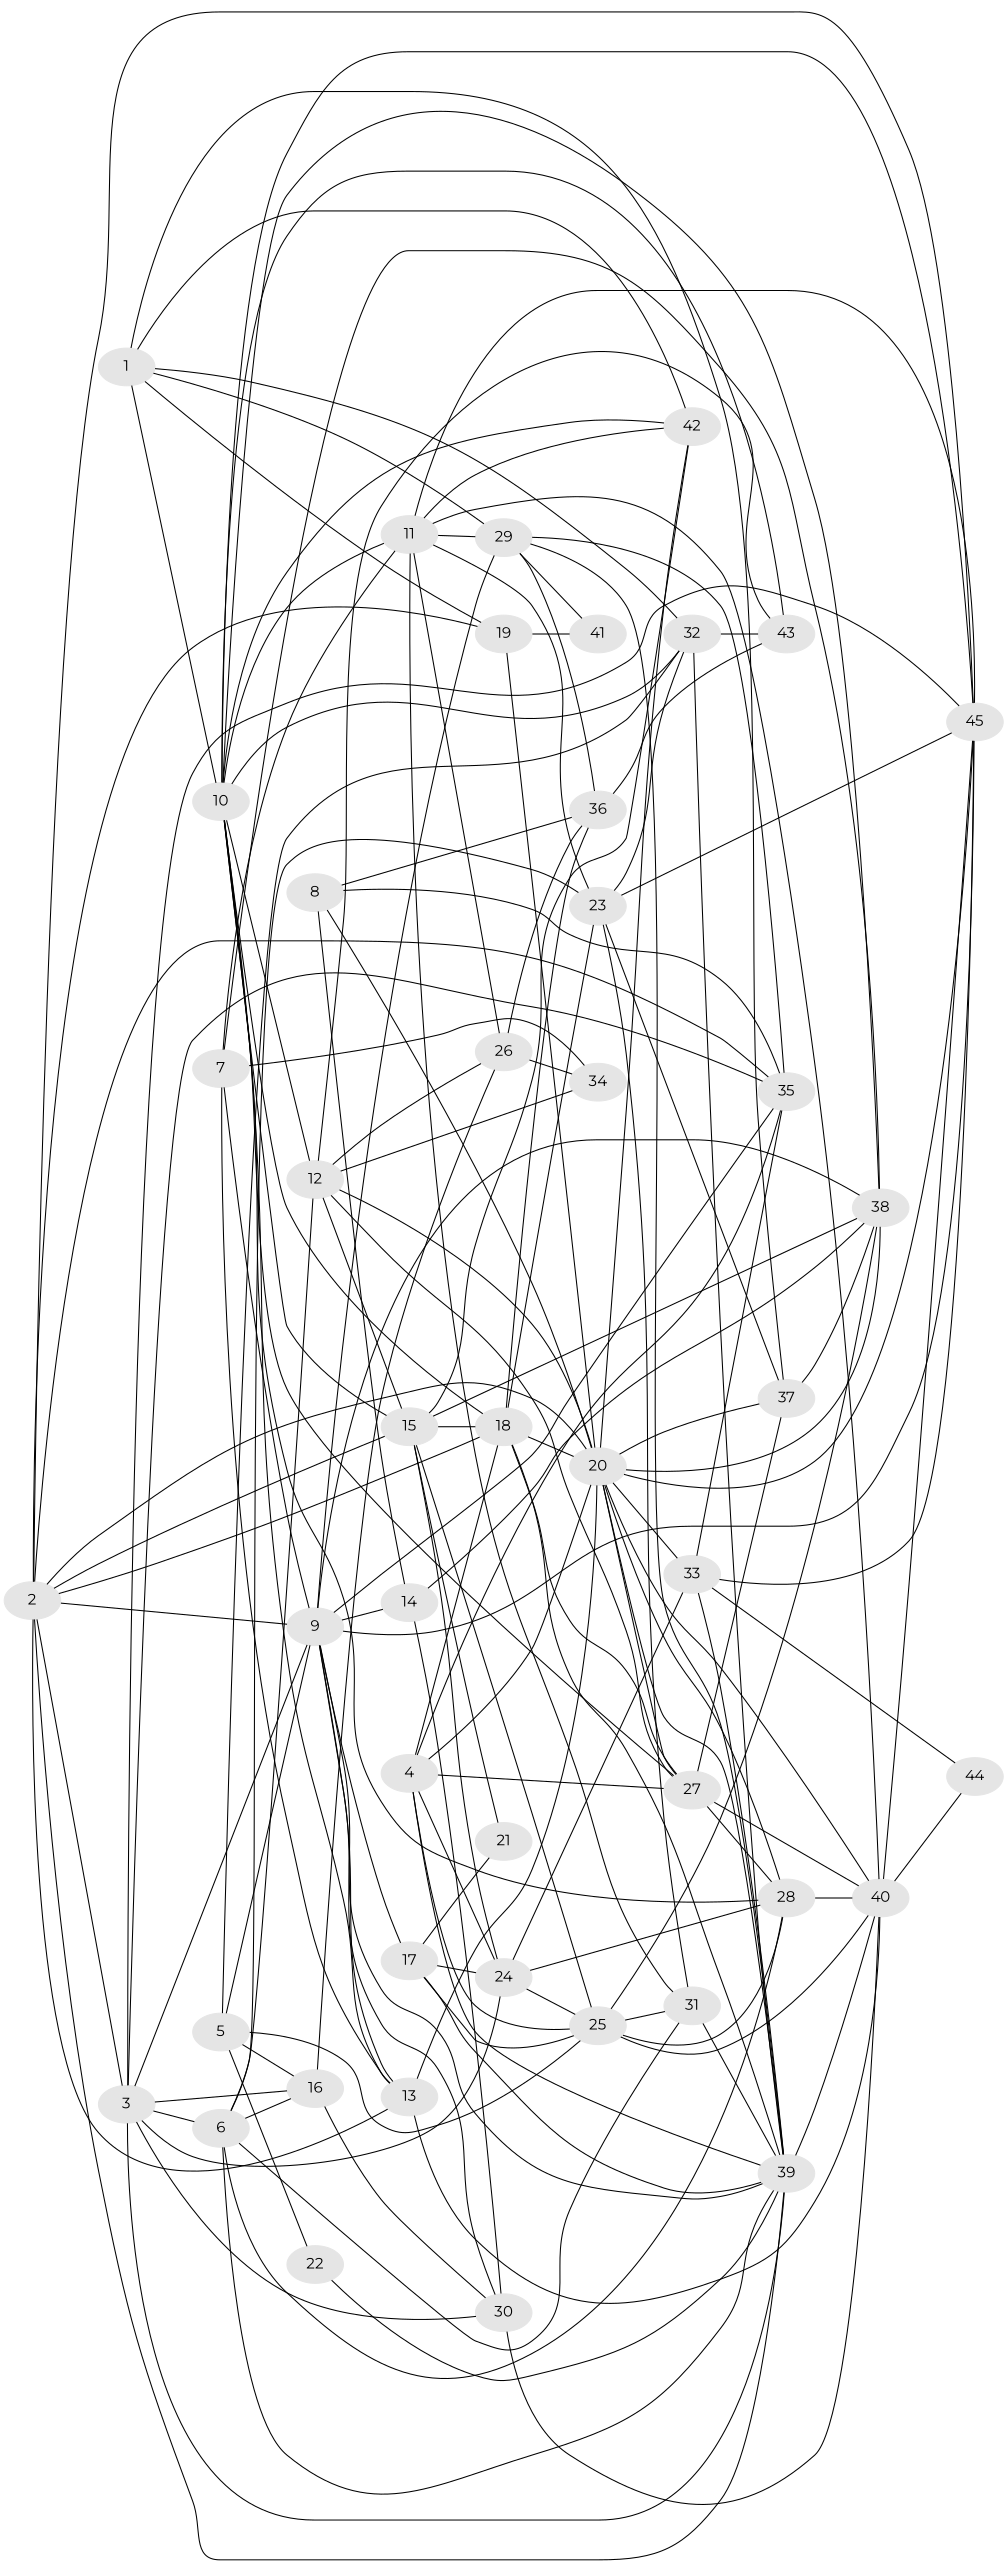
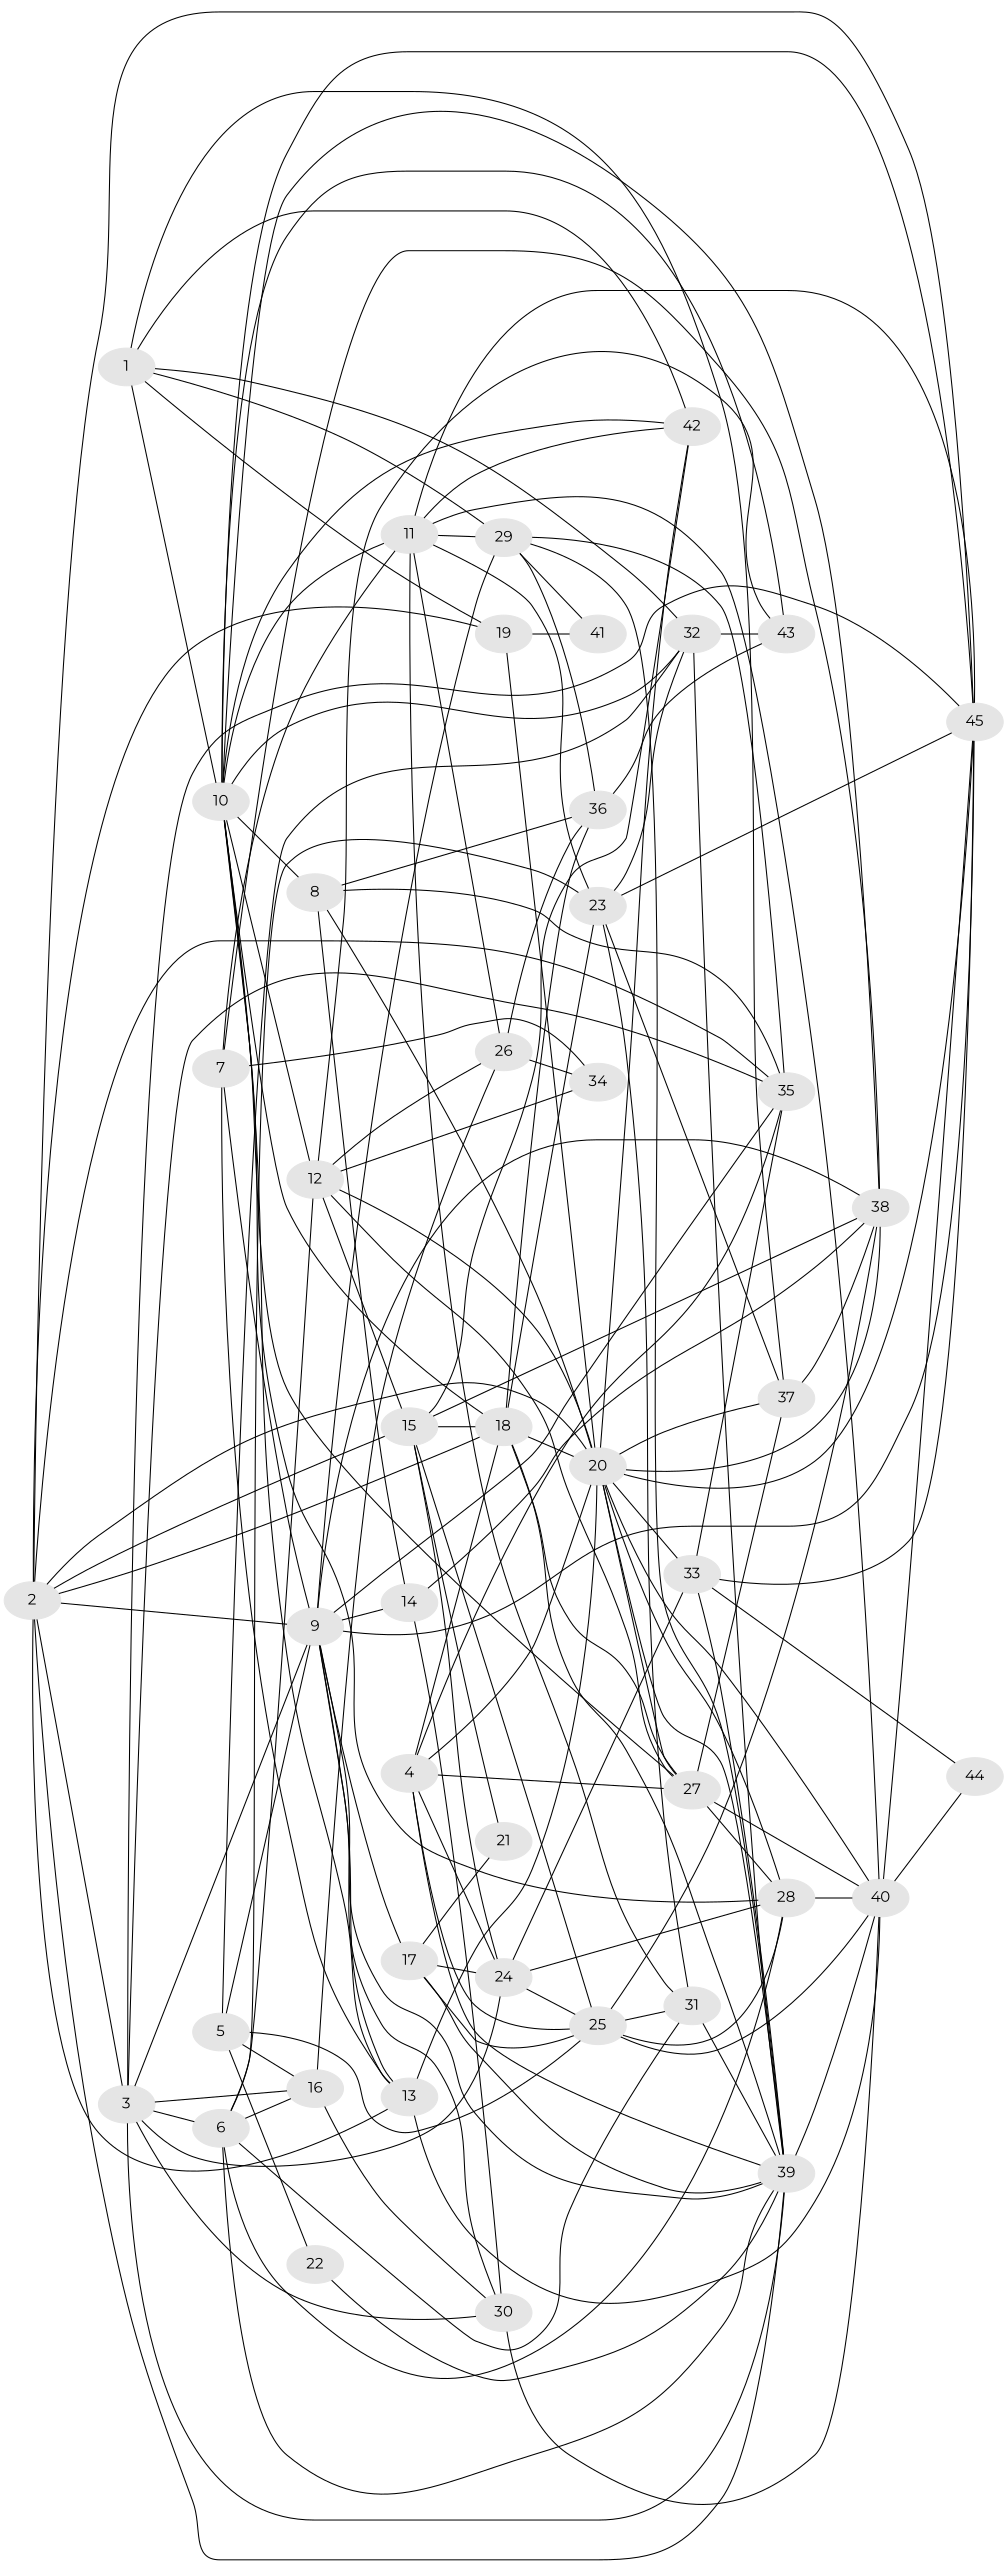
(268, 1189) -> (268, 847)
